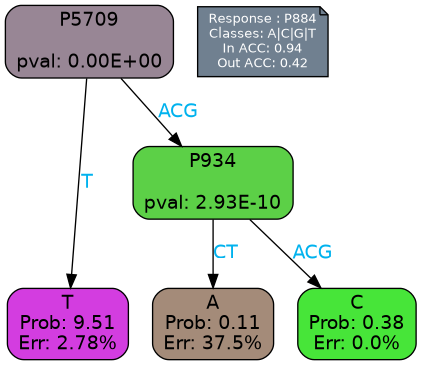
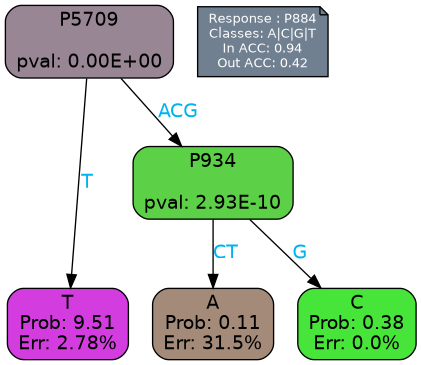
(313, 253) -> (300, 253)
(213, 324) -> (213, 324)
